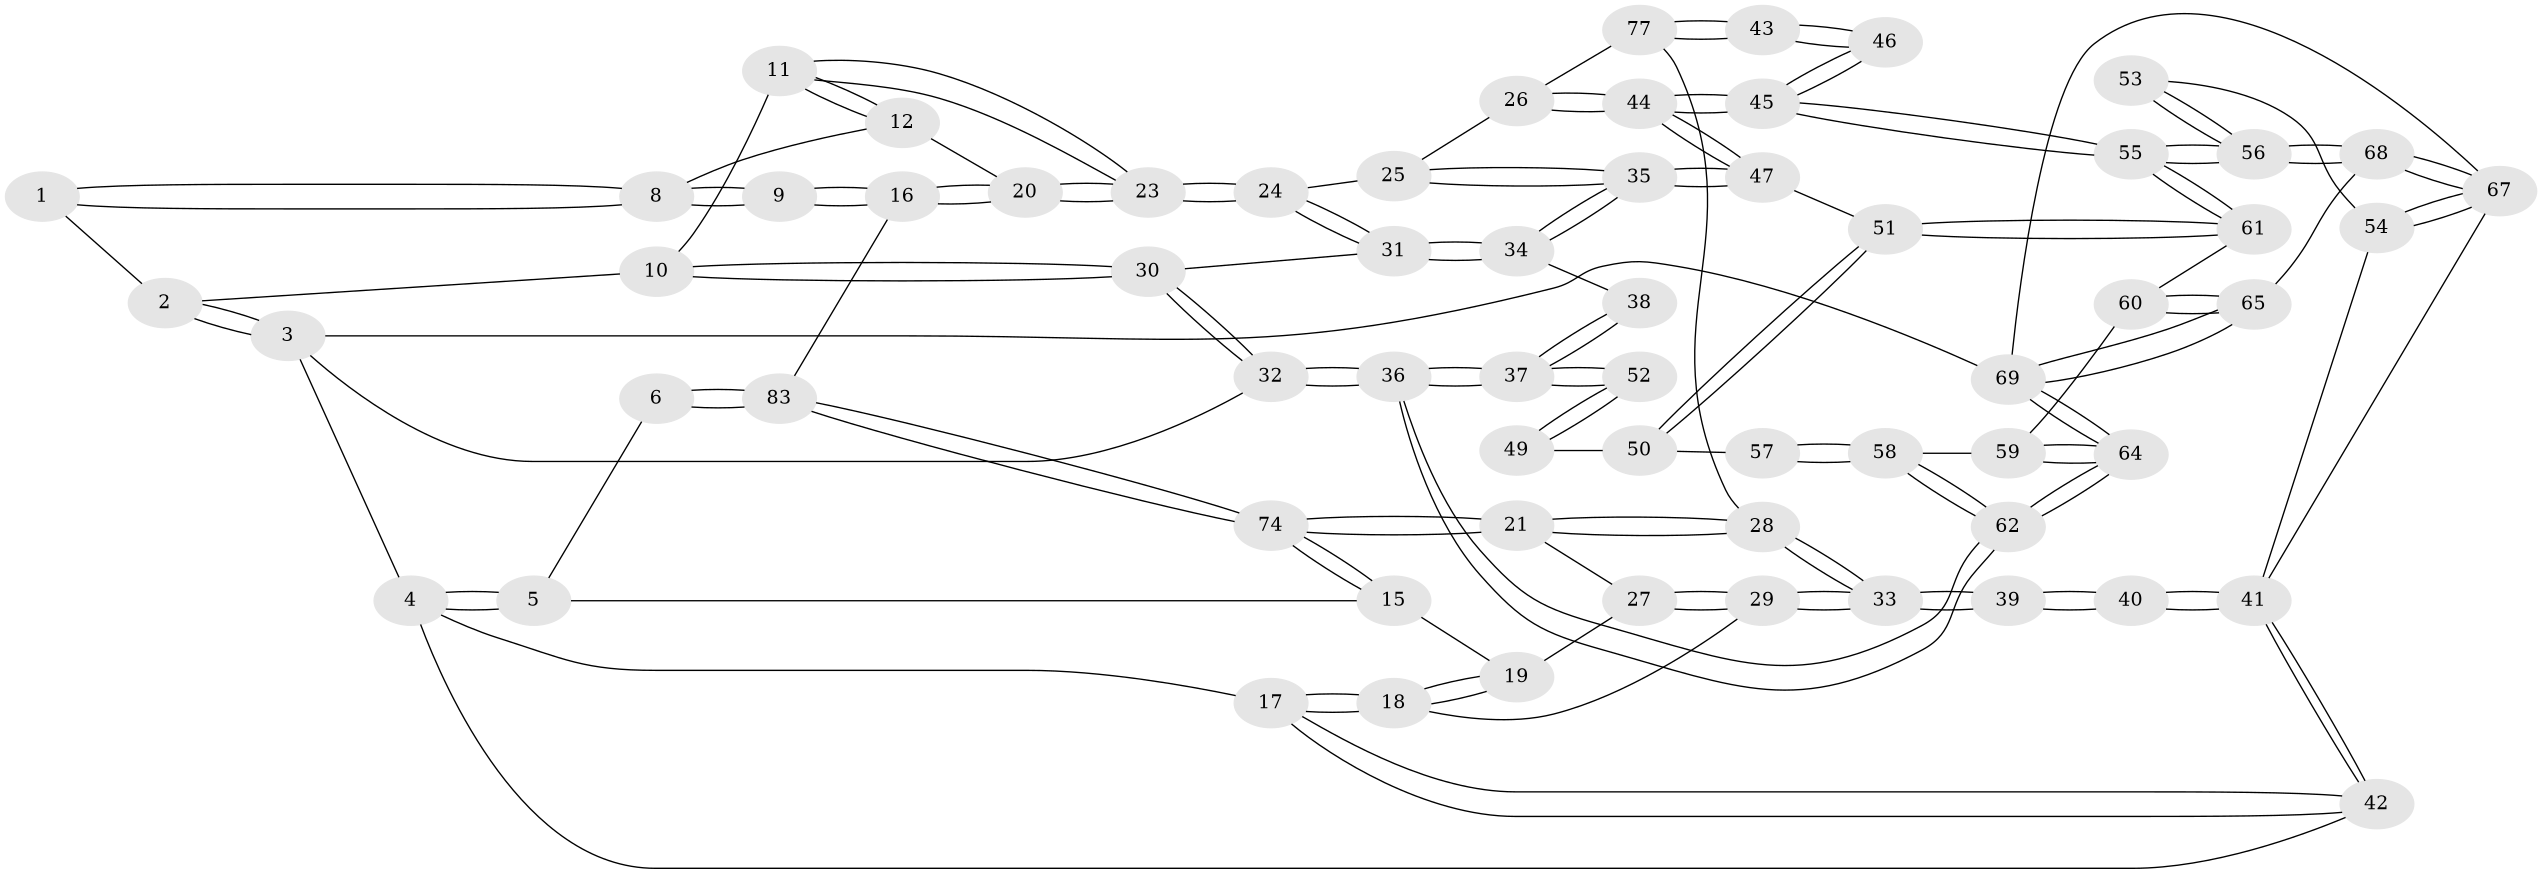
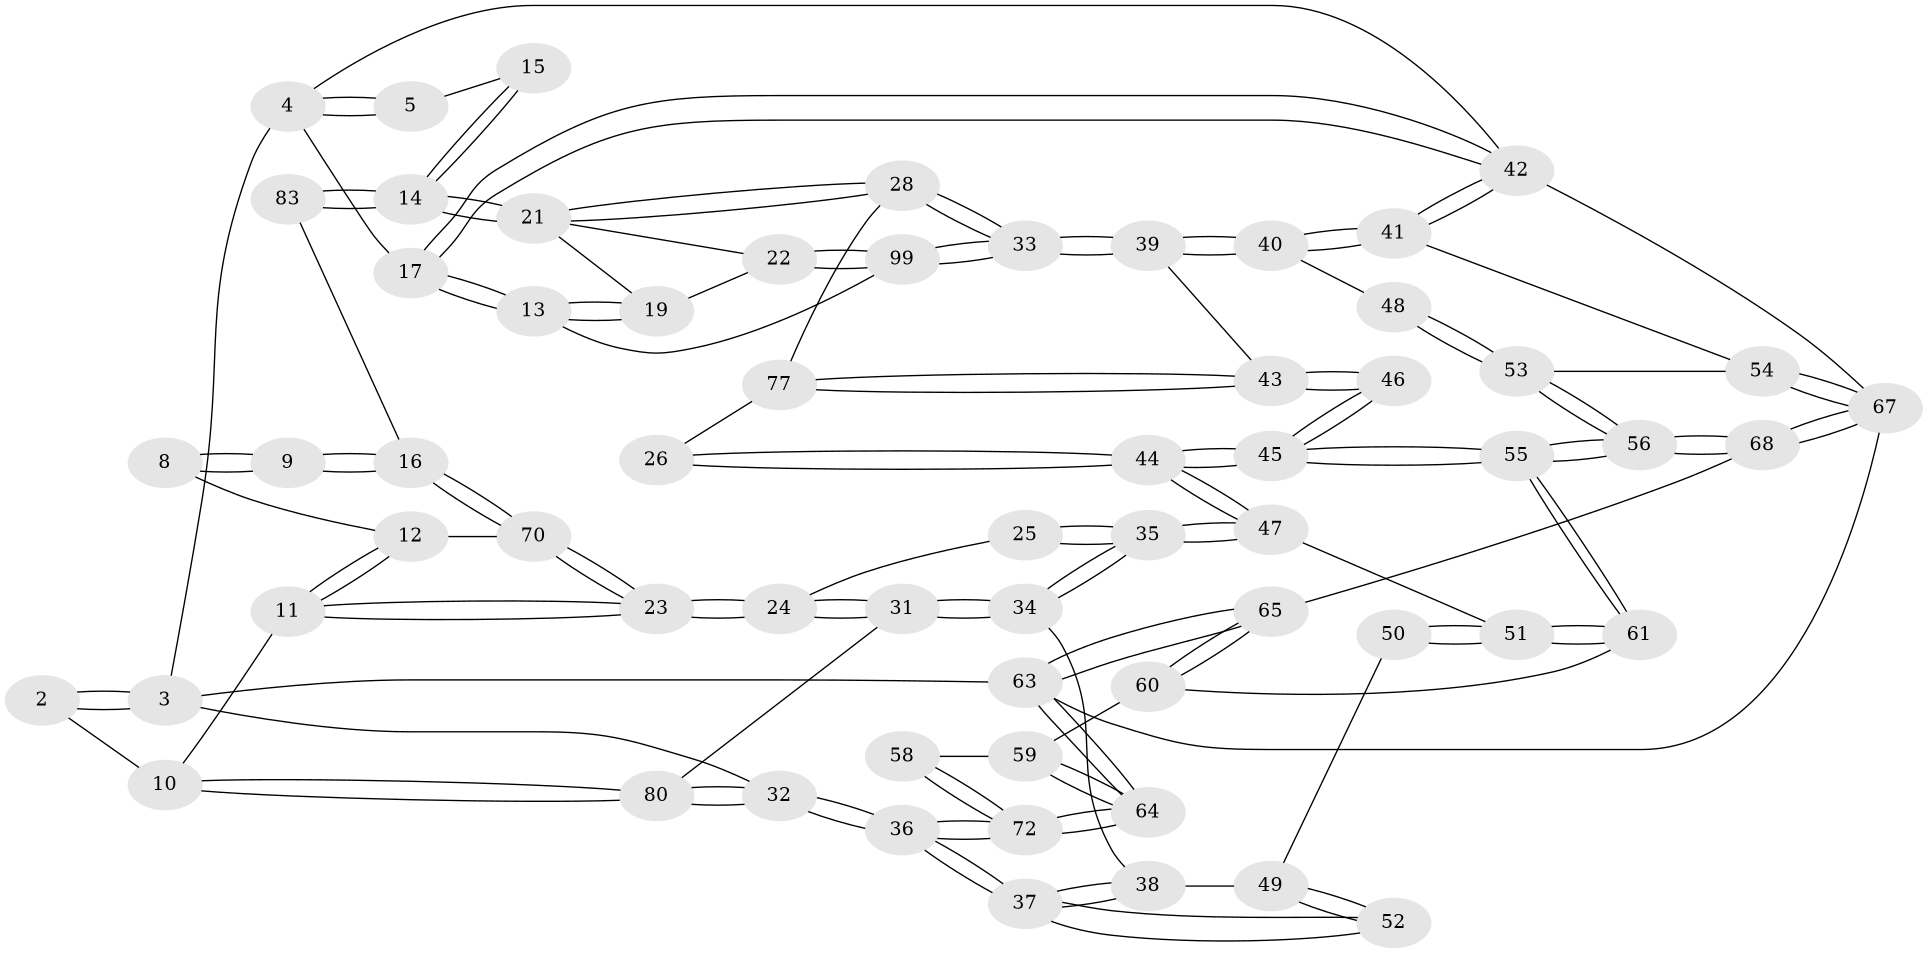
(1456, 138) -> none
(1025, 193) -> (534, 537)
(42, 197) -> none
(1148, 272) -> (657, 796)
none -> (1394, 307)
none -> (1210, 313)
(2008, 380) -> (1025, 683)
(2377, 396) -> (1712, 277)
(657, 399) -> none
(1763, 453) -> none
(1271, 526) -> (411, 199)
(2008, 527) -> (1025, 830)
(1640, 601) -> (780, 259)
(1763, 601) -> (902, 259)
(1455, 639) -> (595, 265)
(1394, 703) -> (534, 311)
none -> (1210, 886)
